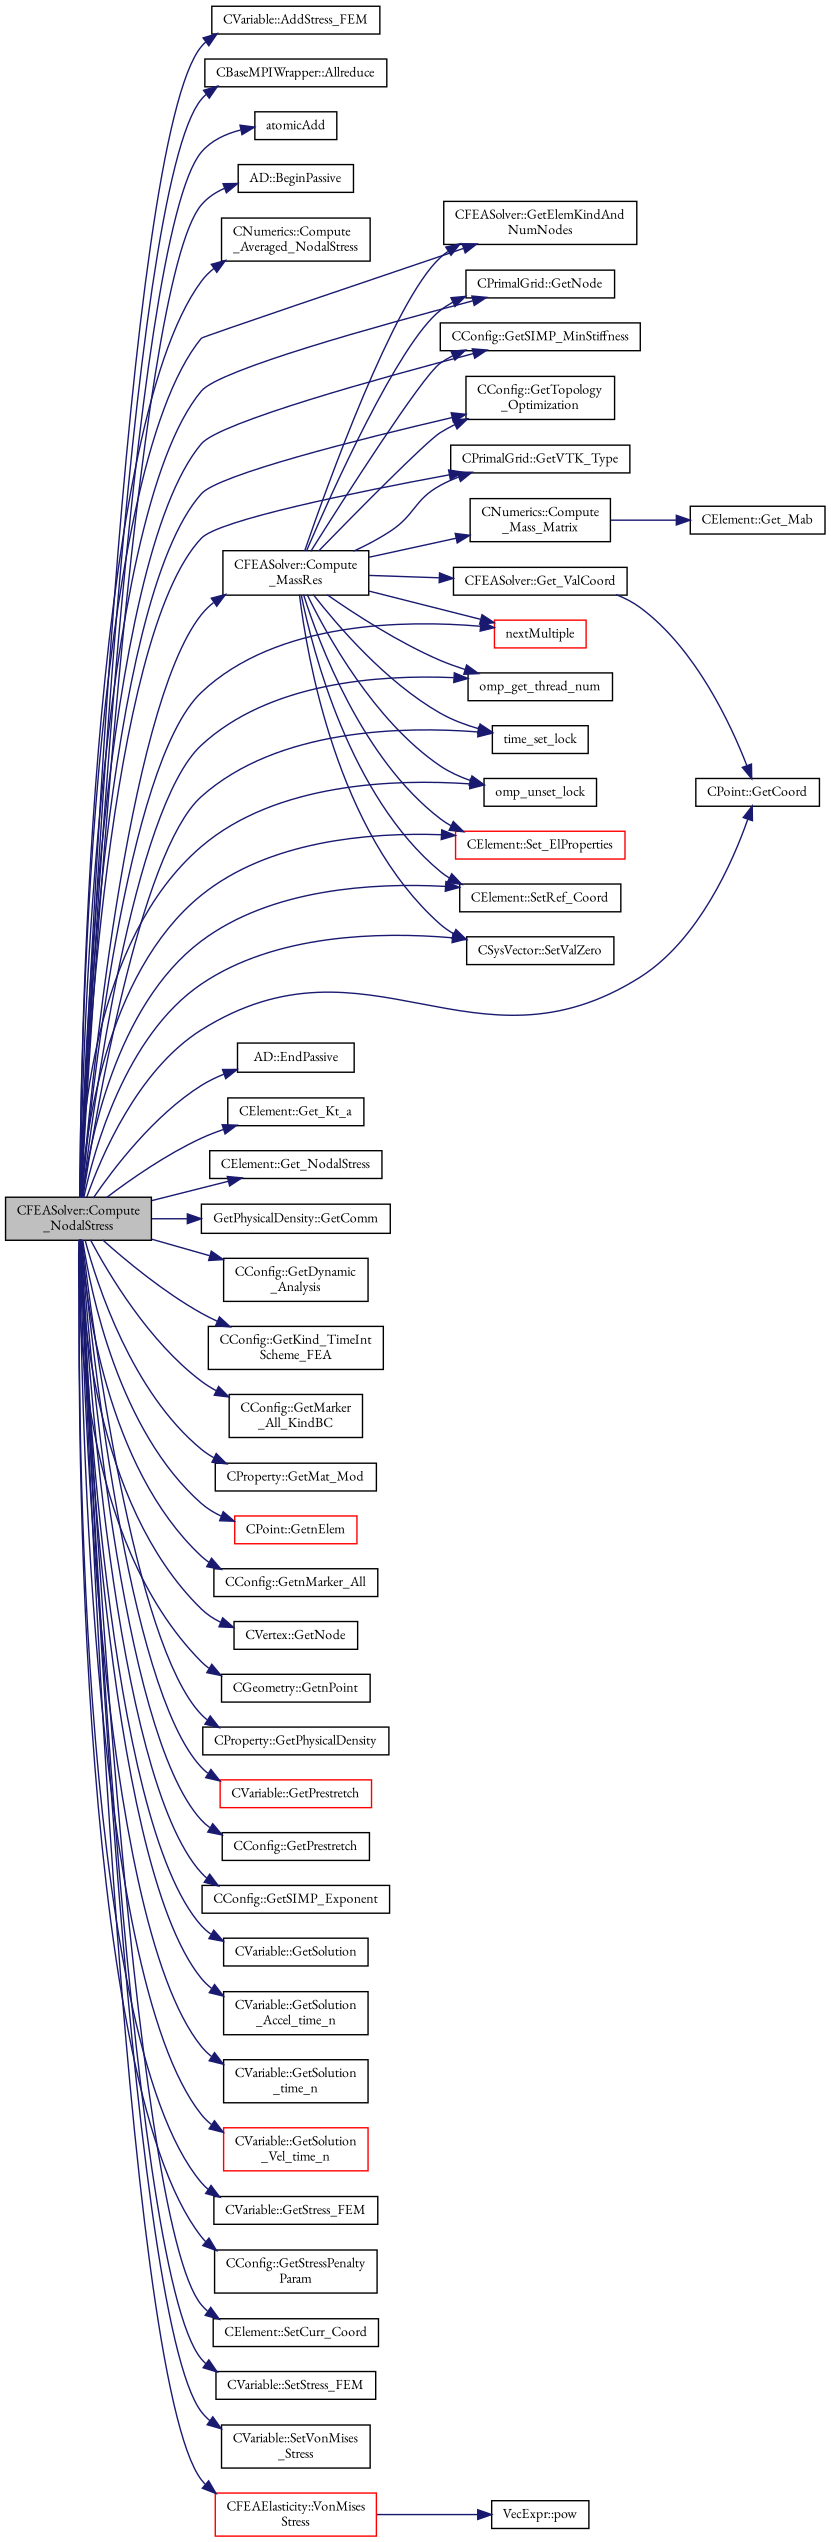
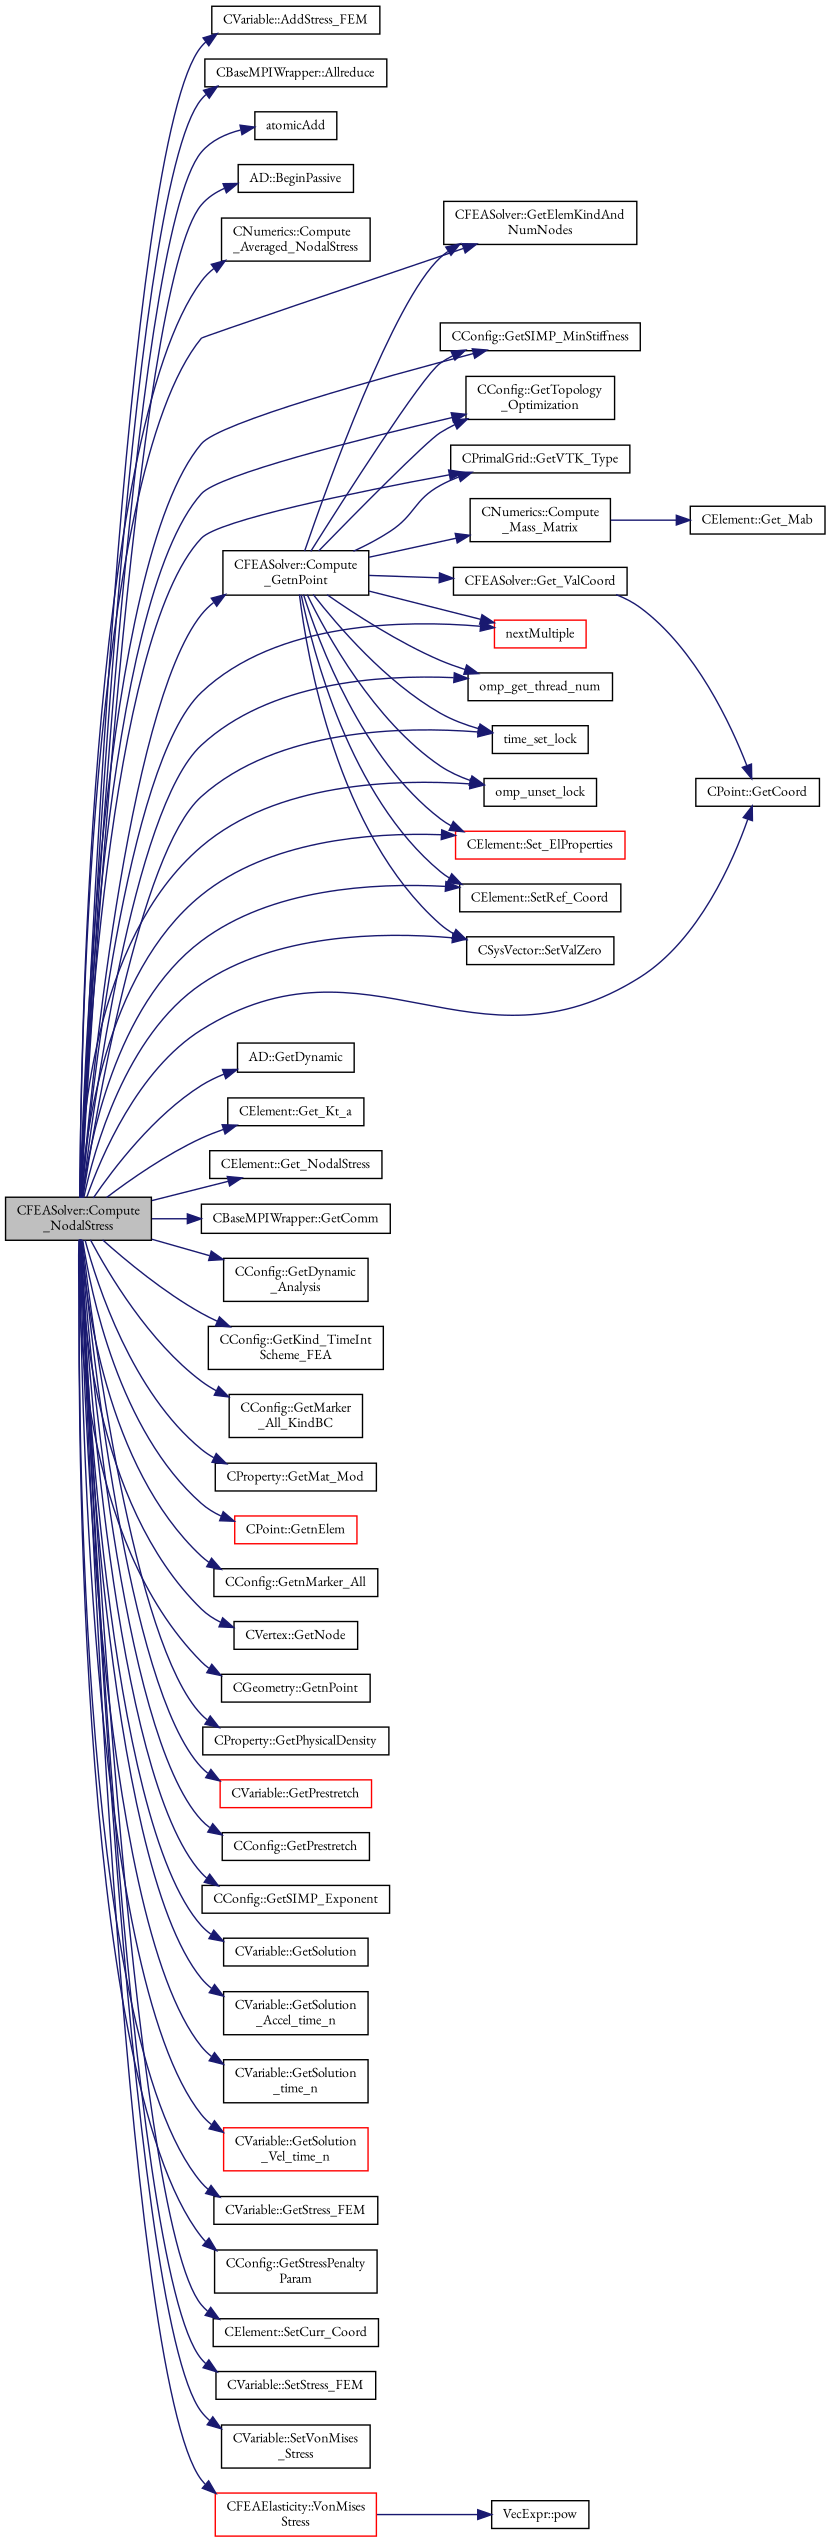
(540, 284) -> none
(296, 573) -> (296, 573)
(296, 1058) -> (296, 1058)
(296, 1219) -> (296, 1219)
